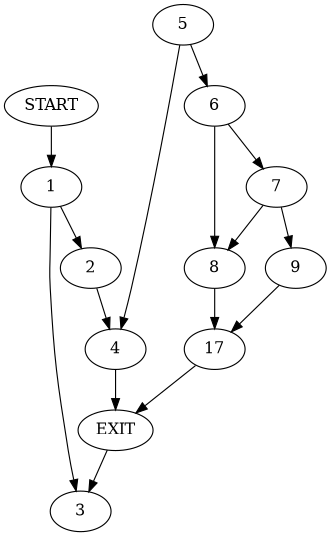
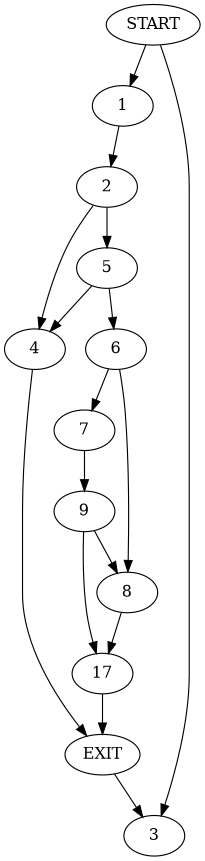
none -> (107, 222)
(249, 223) -> (103, 547)
(54, 344) -> (189, 425)
